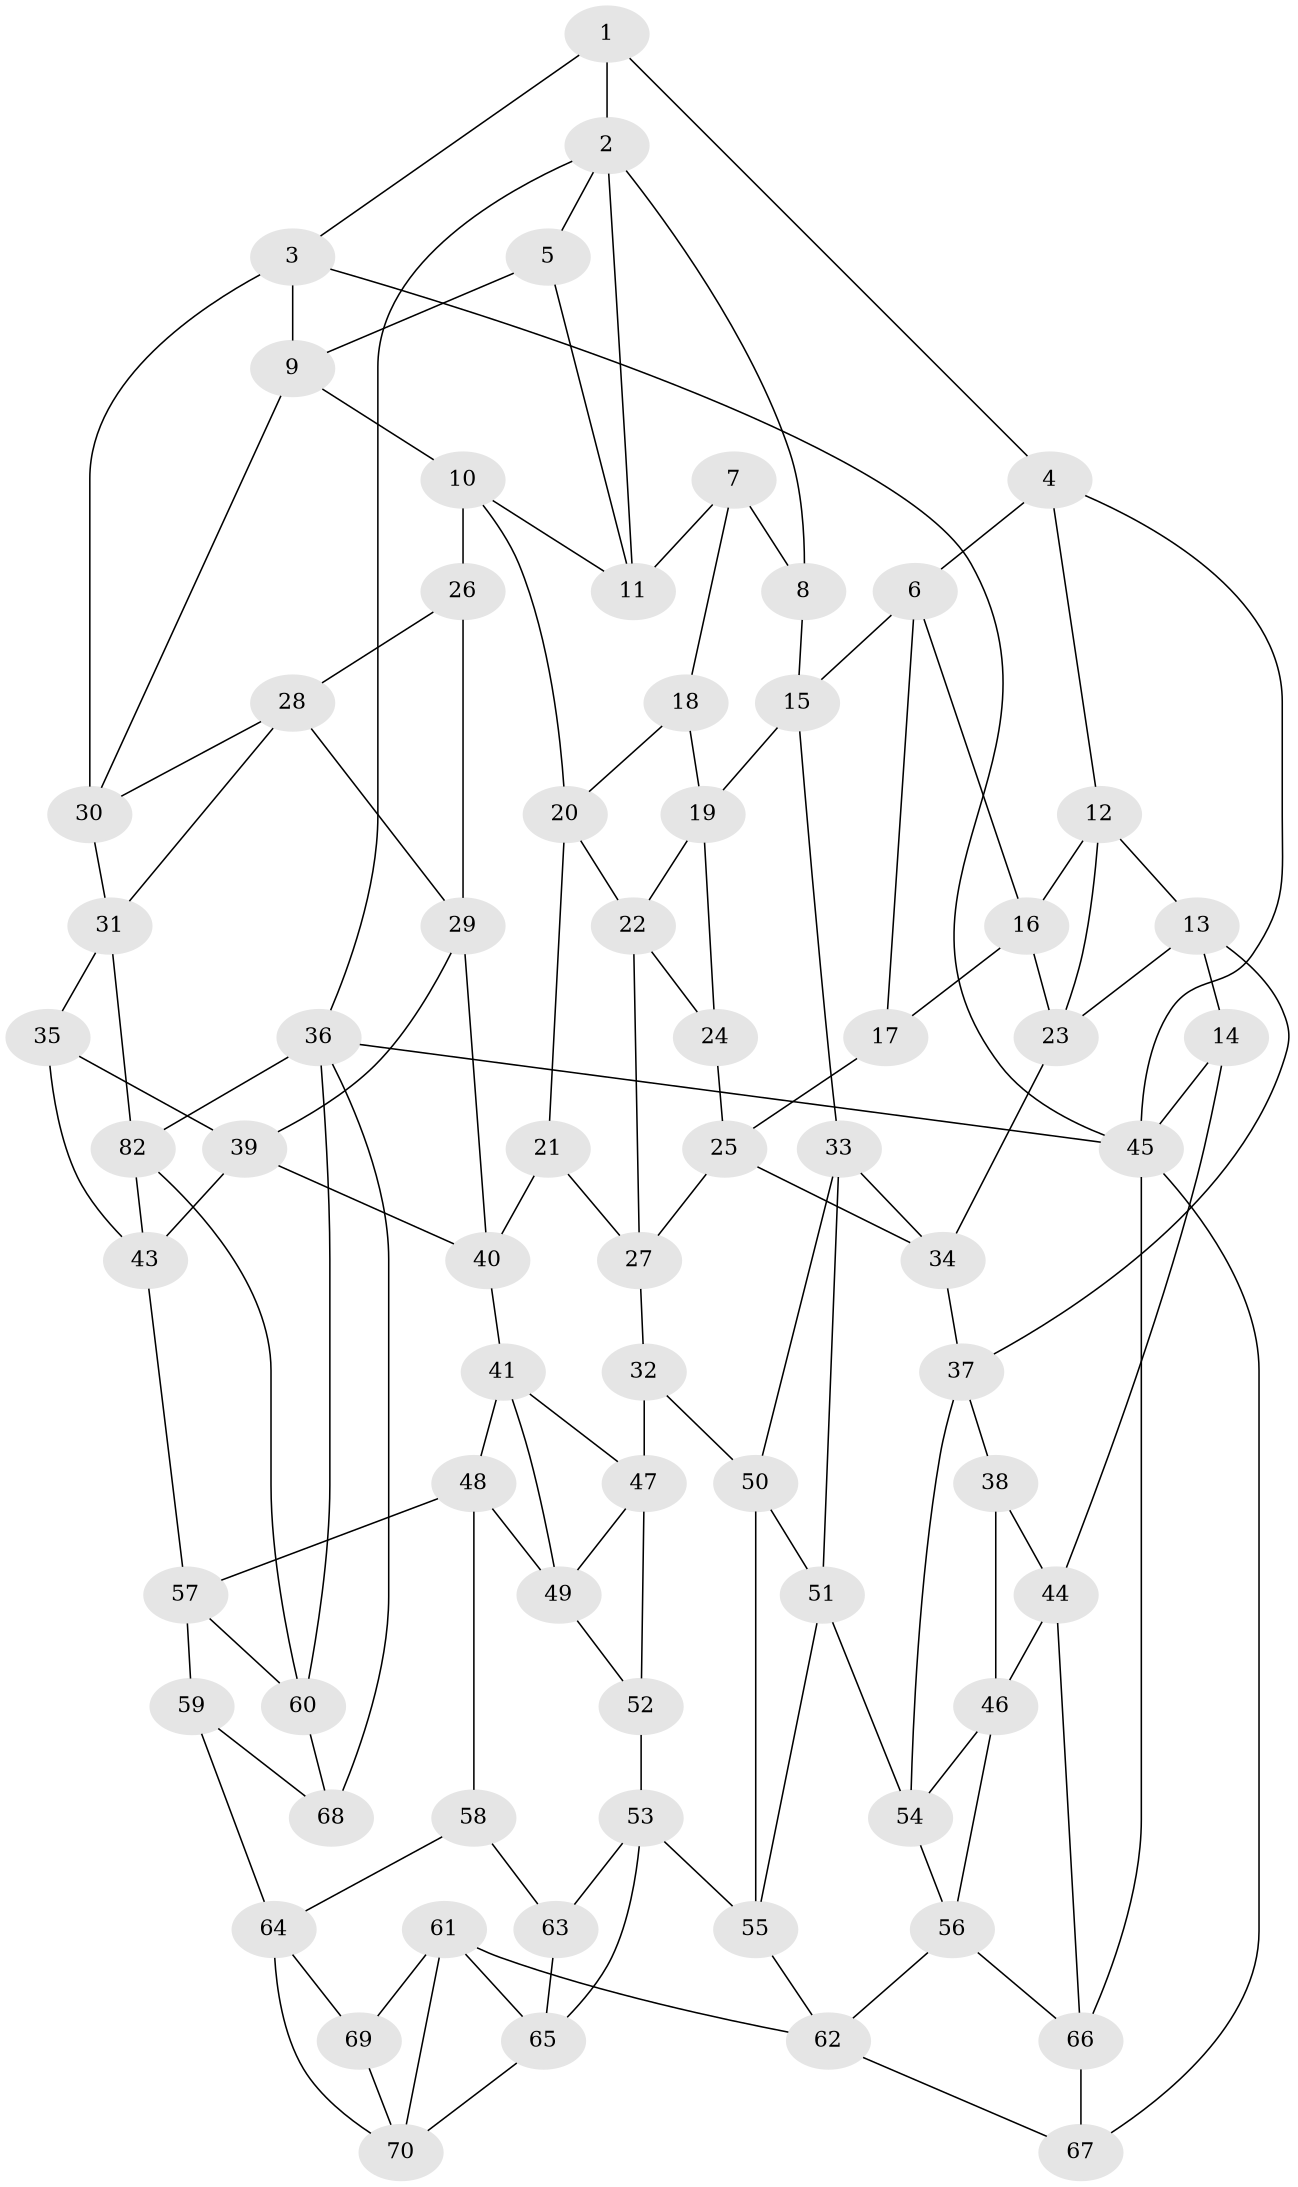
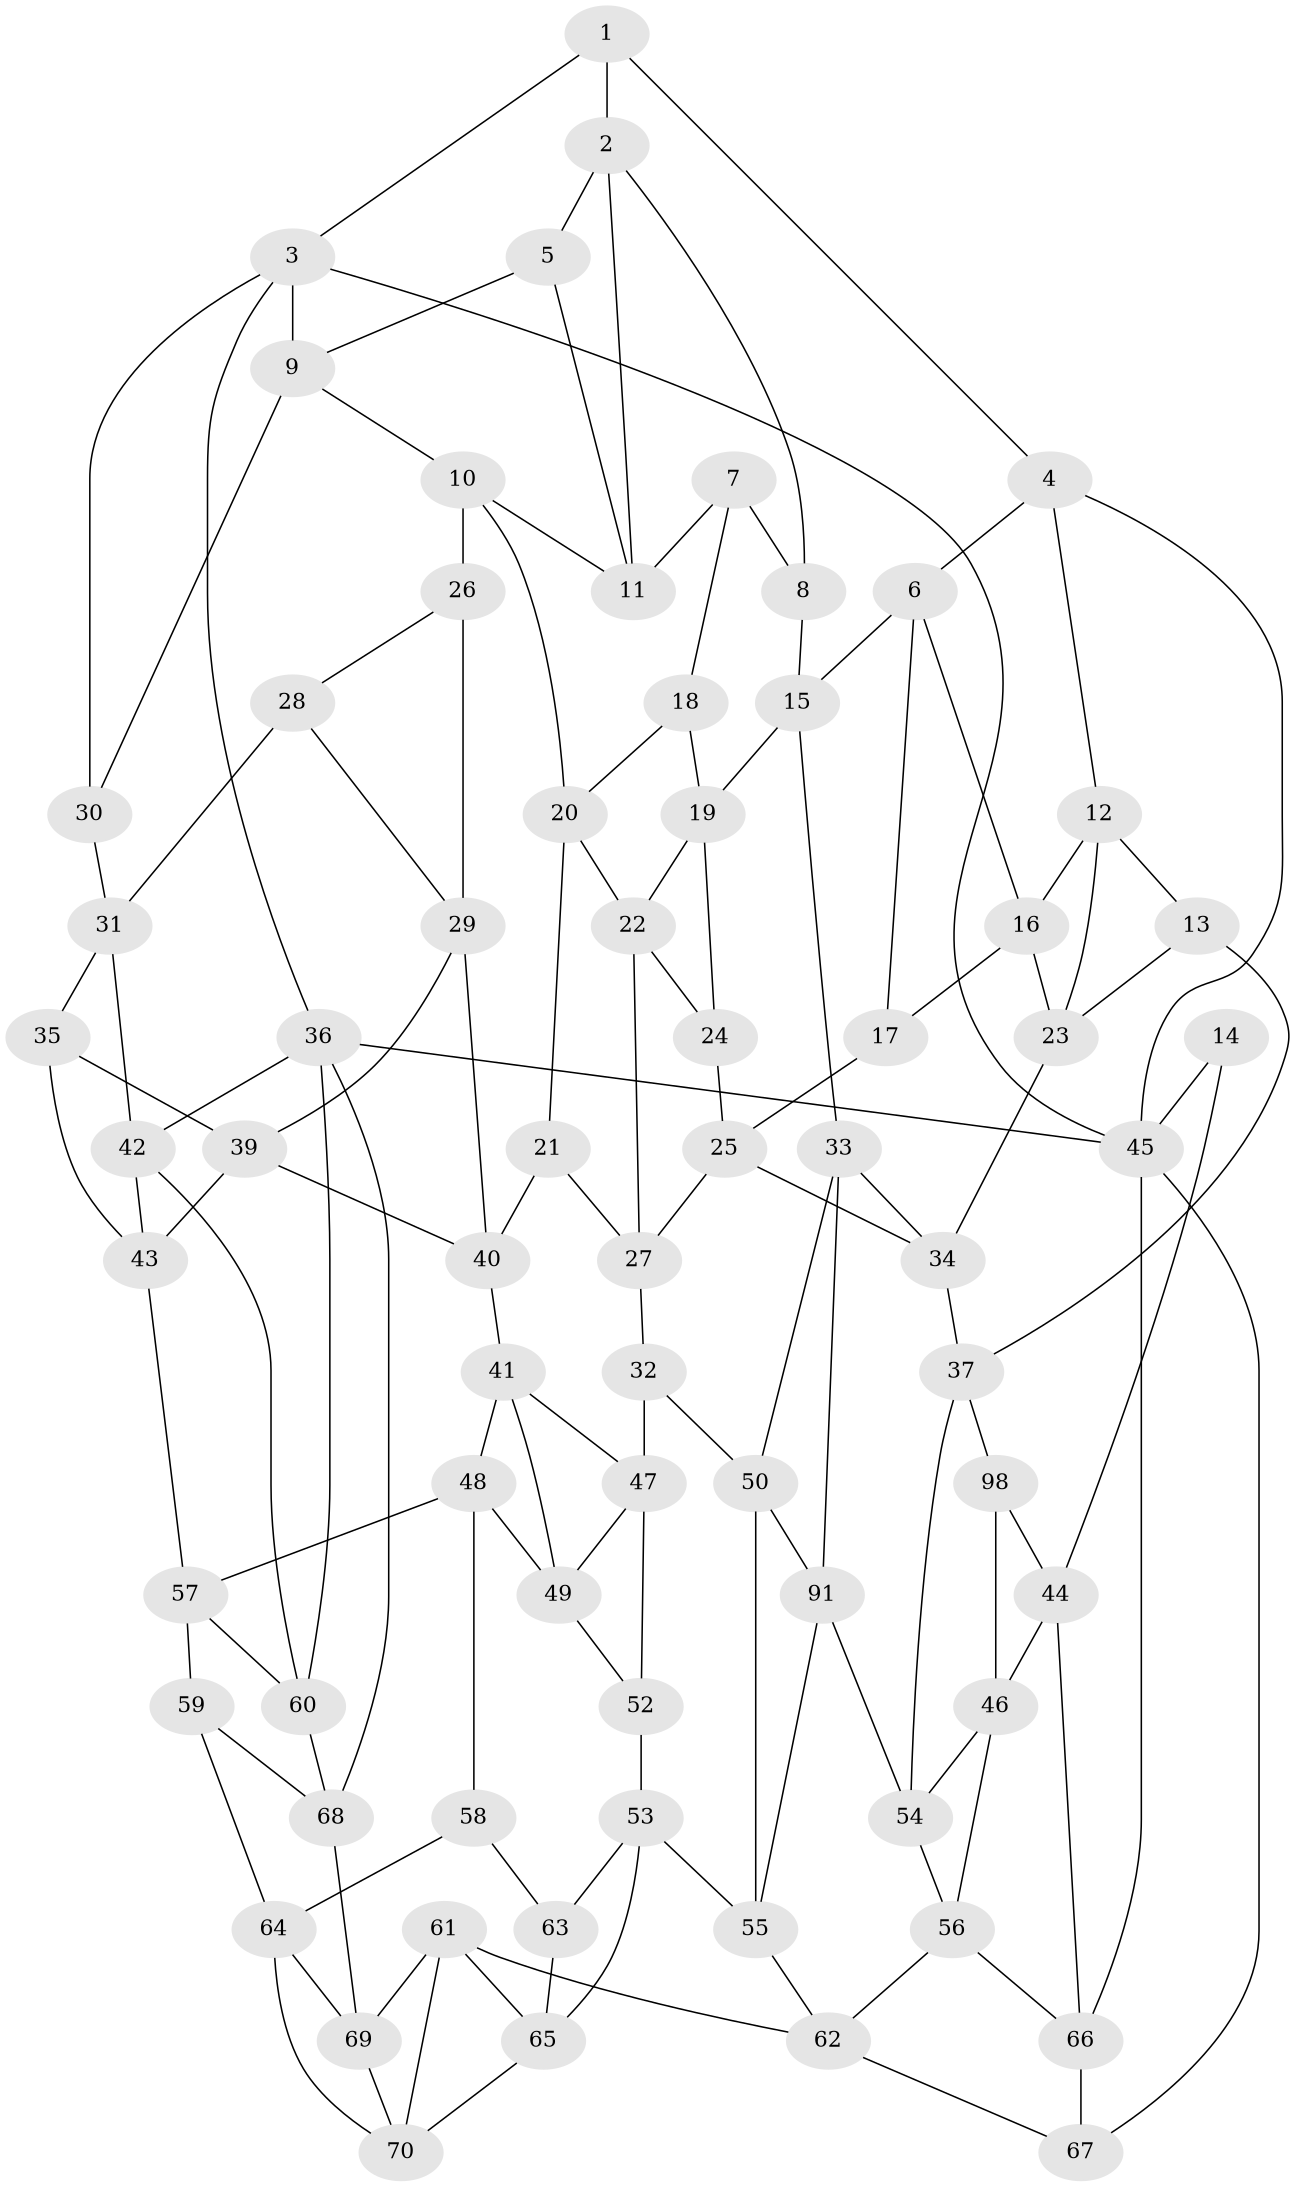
(378, 543) -> (210, 646)
(191, 759) -> none
(1209, 972) -> none
(133, 1149) -> (133, 1149)
(996, 1484) -> (996, 1484)
(822, 1595) -> (822, 1595)
none -> (345, 1930)
